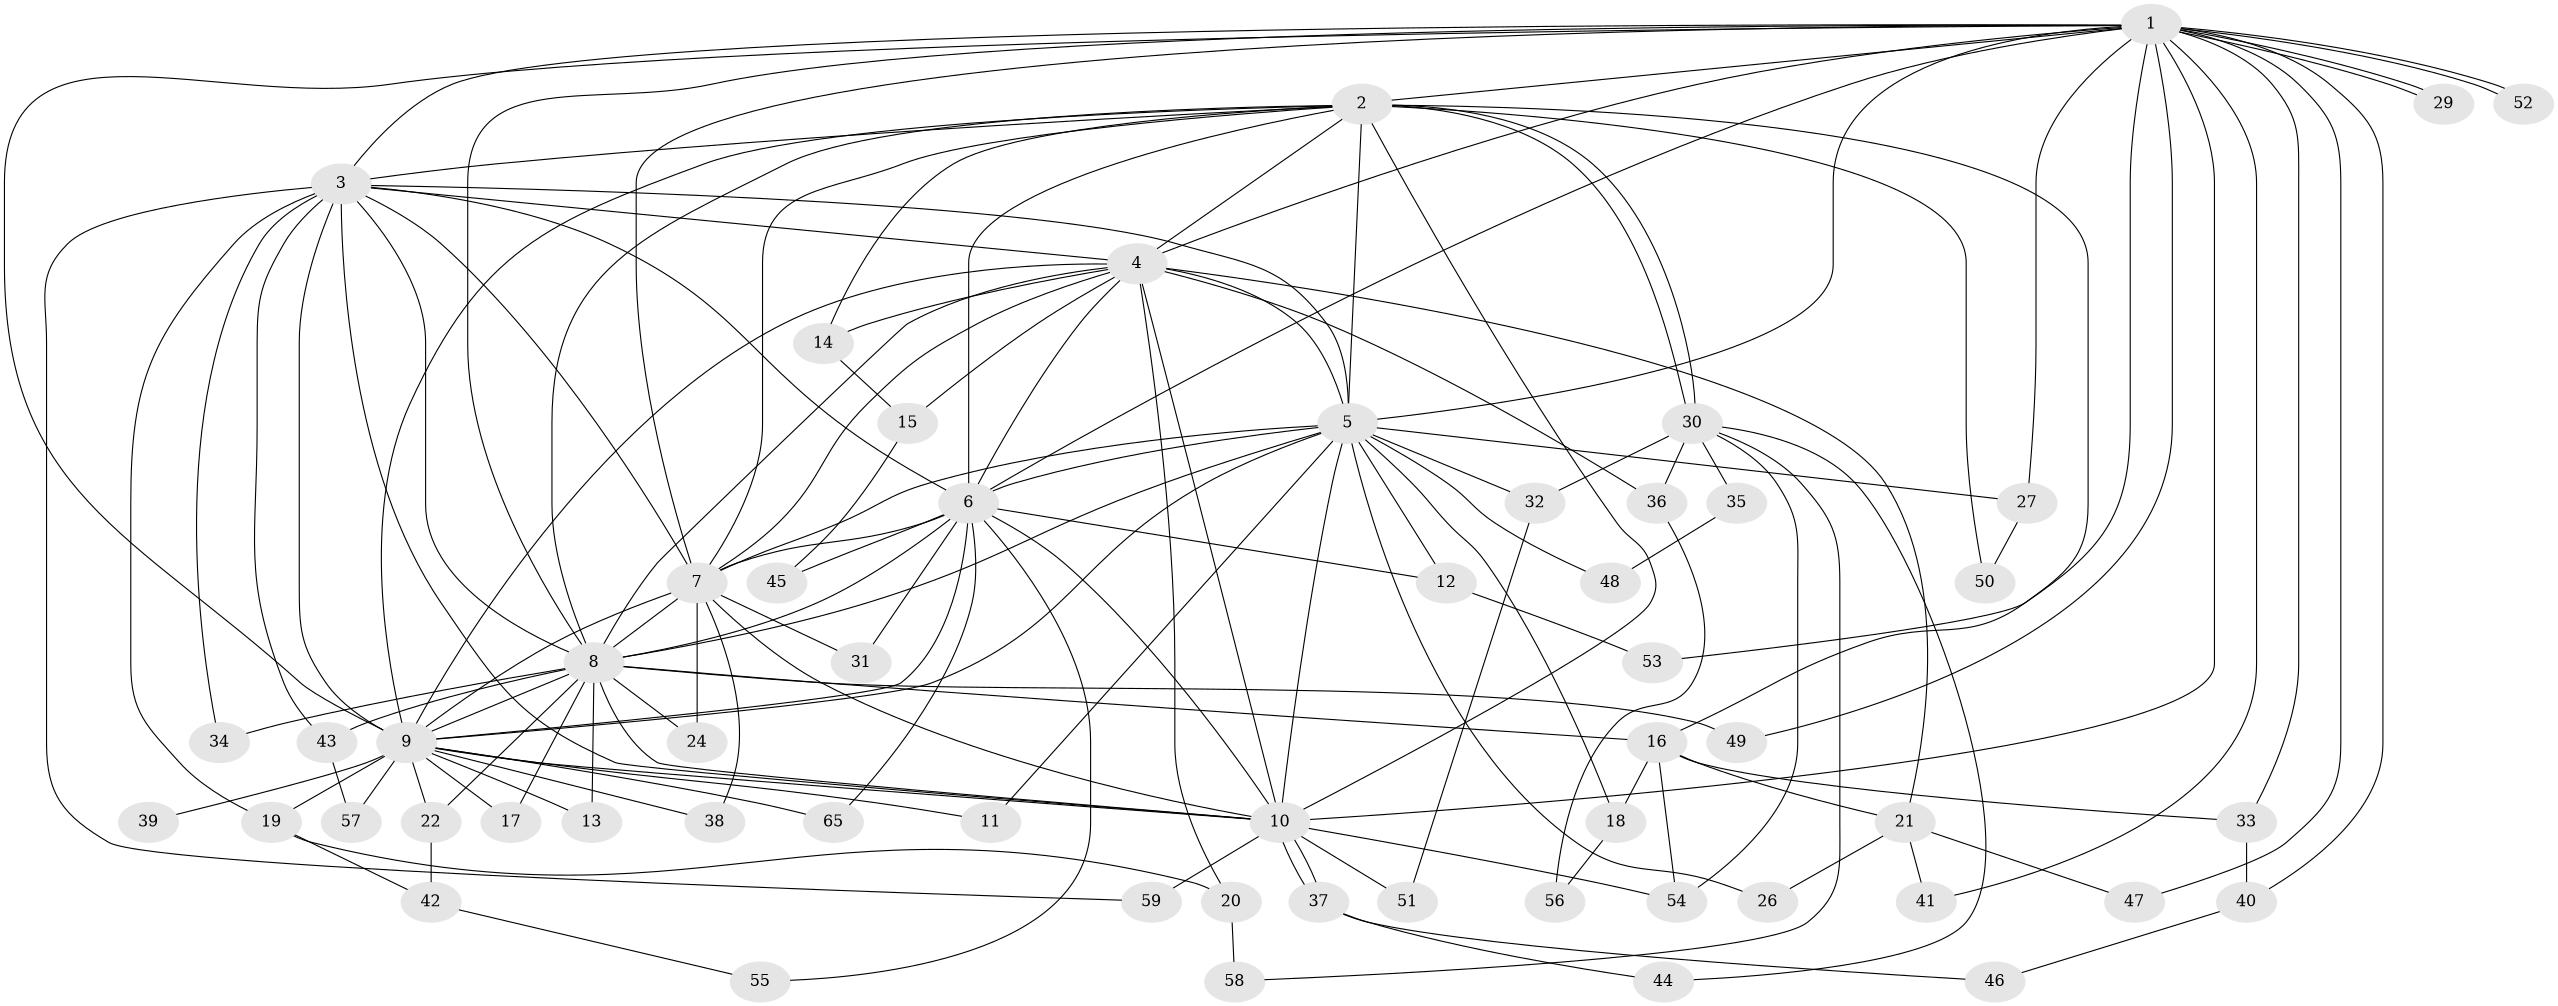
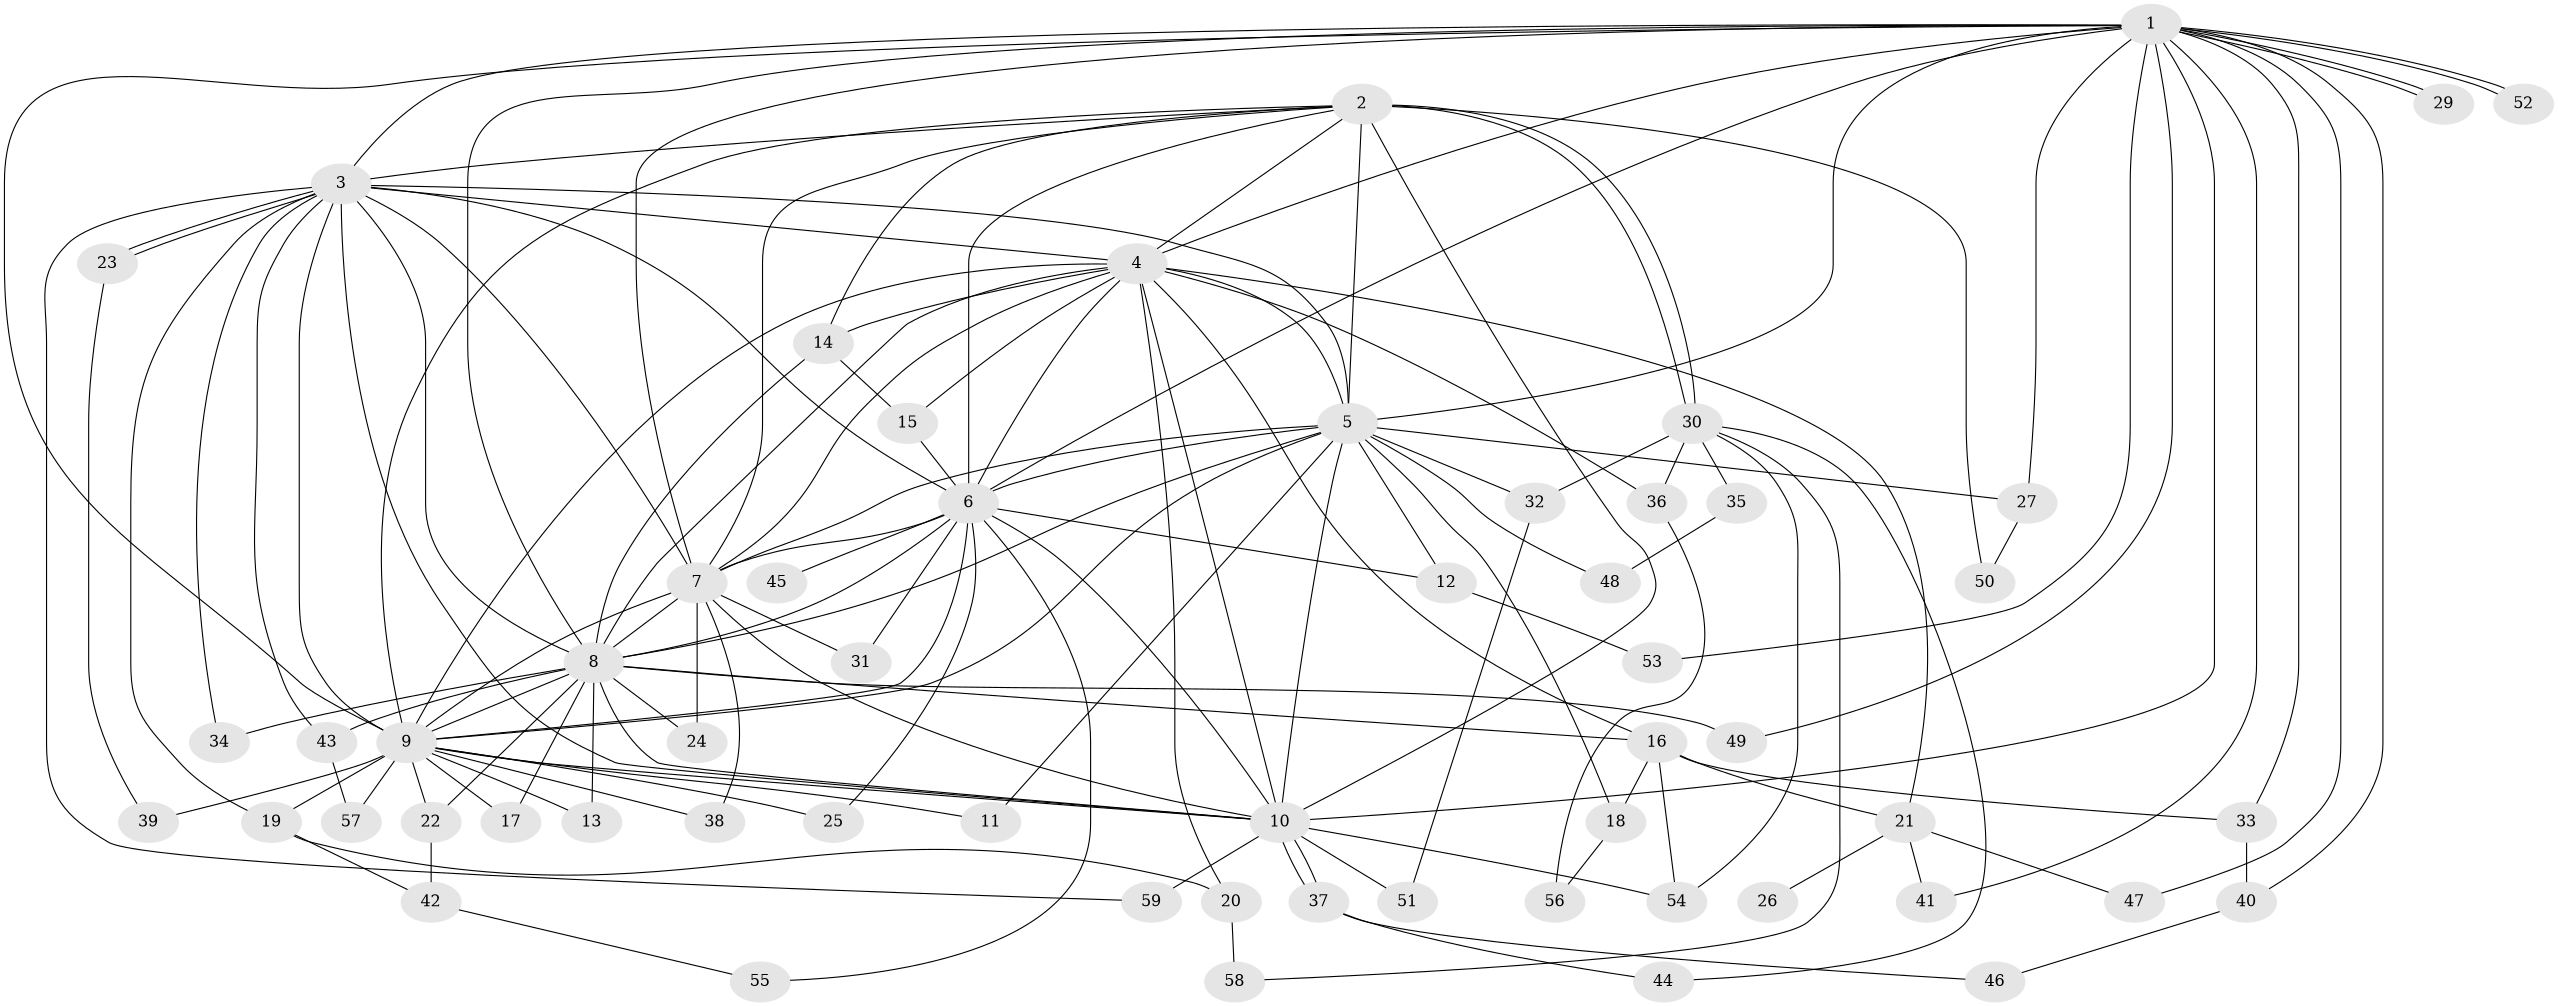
(1757, 64) -> none
(764, 175) -> (676, 485)
(2087, 260) -> (1353, 550)
none -> (108, 264)
(851, 509) -> (938, 463)
(1476, 737) -> none
(833, 822) -> (833, 822)
